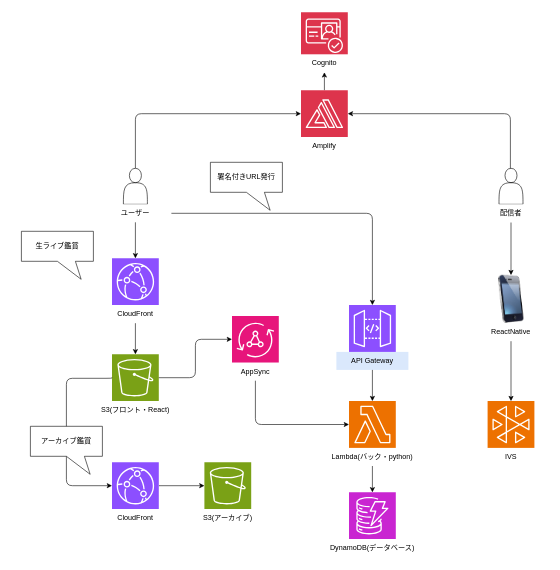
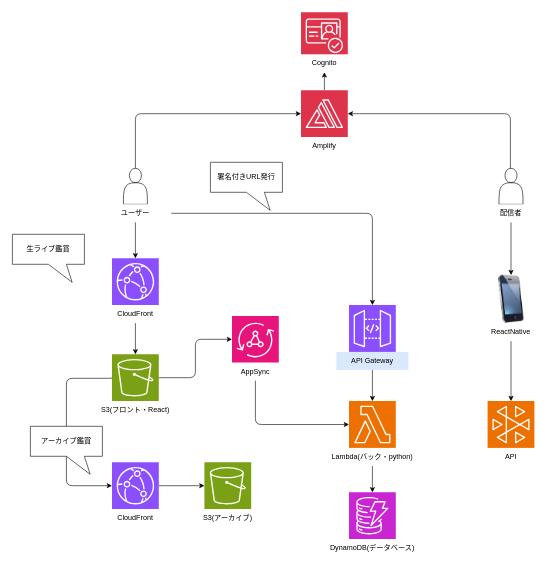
(57, 255) -> (48, 258)
(511, 457) -> (511, 457)
